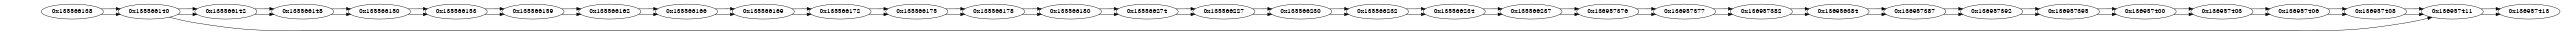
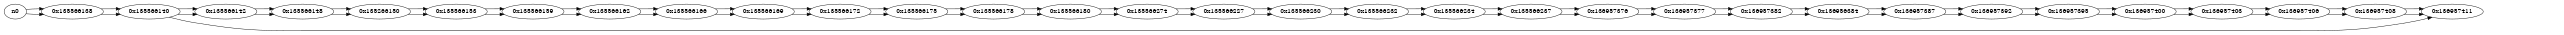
none -> (15, 12)
(379, 12) -> (379, 12)
(2529, 12) -> none
